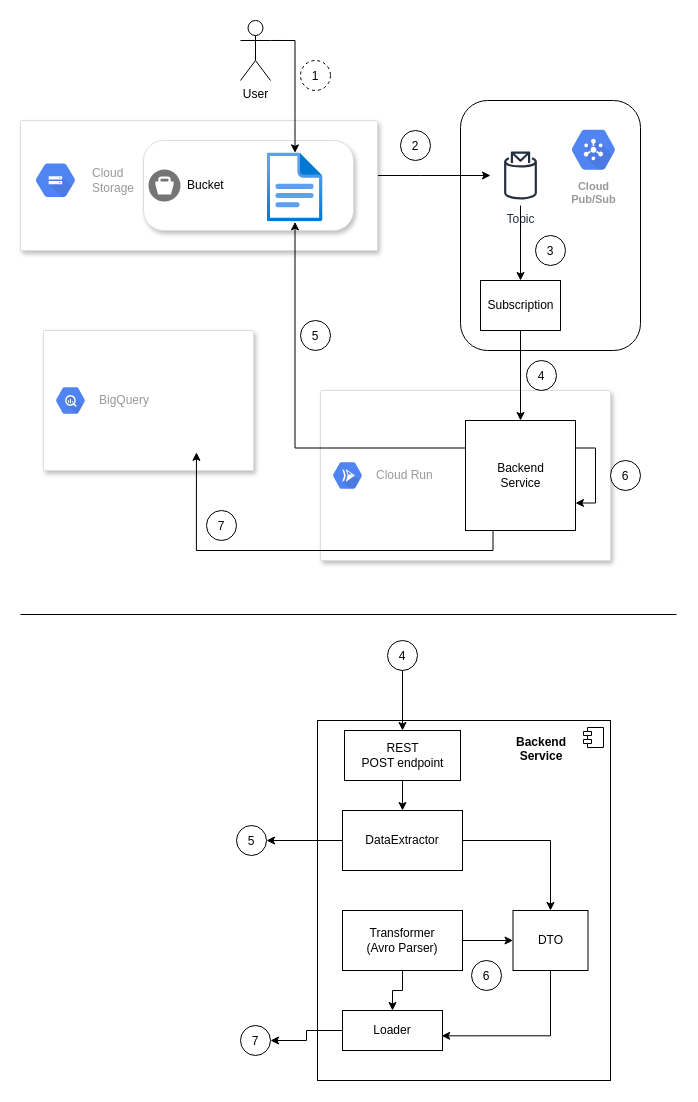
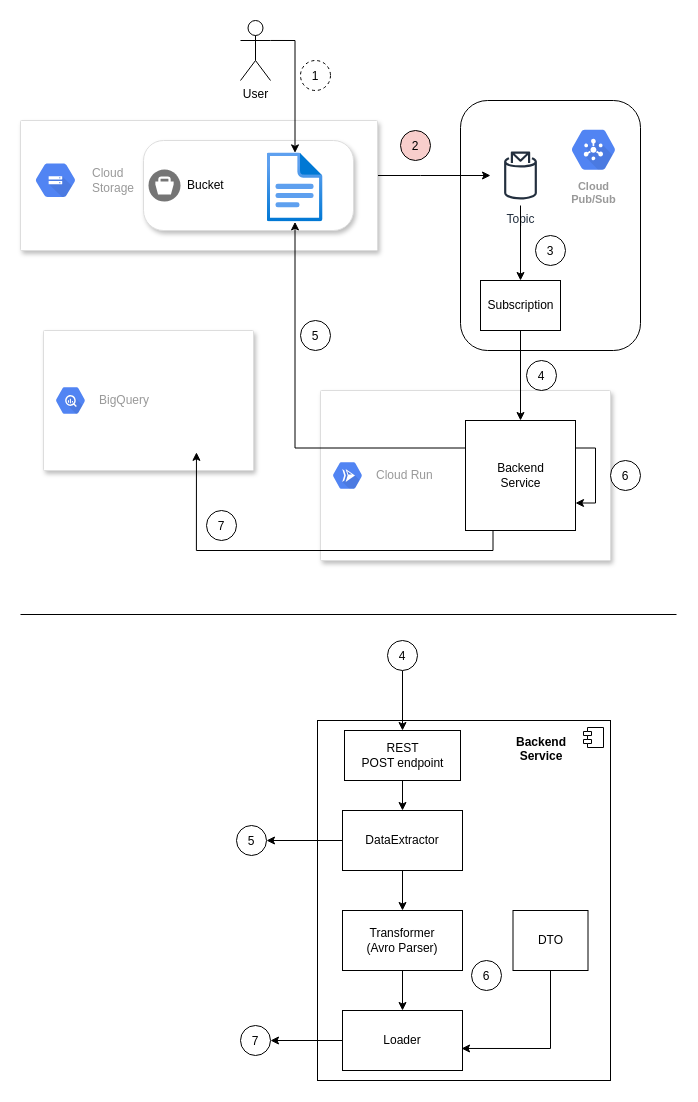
(416, 146) -> (416, 146)
(538, 841) -> (403, 887)
(485, 941) -> none
(393, 1031) -> (403, 1041)
